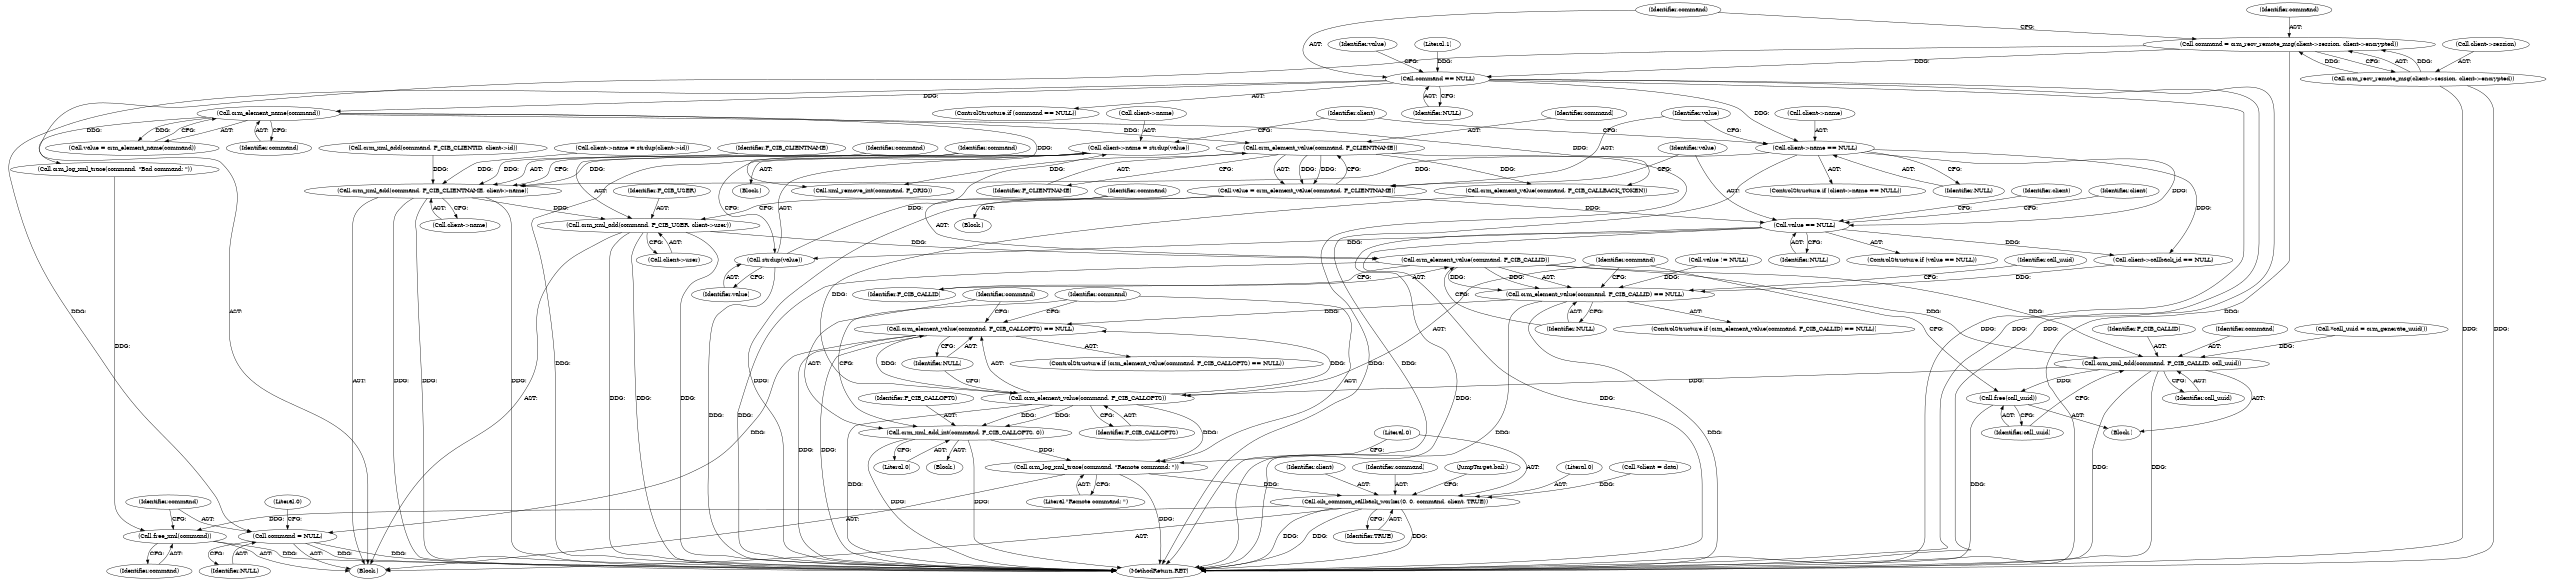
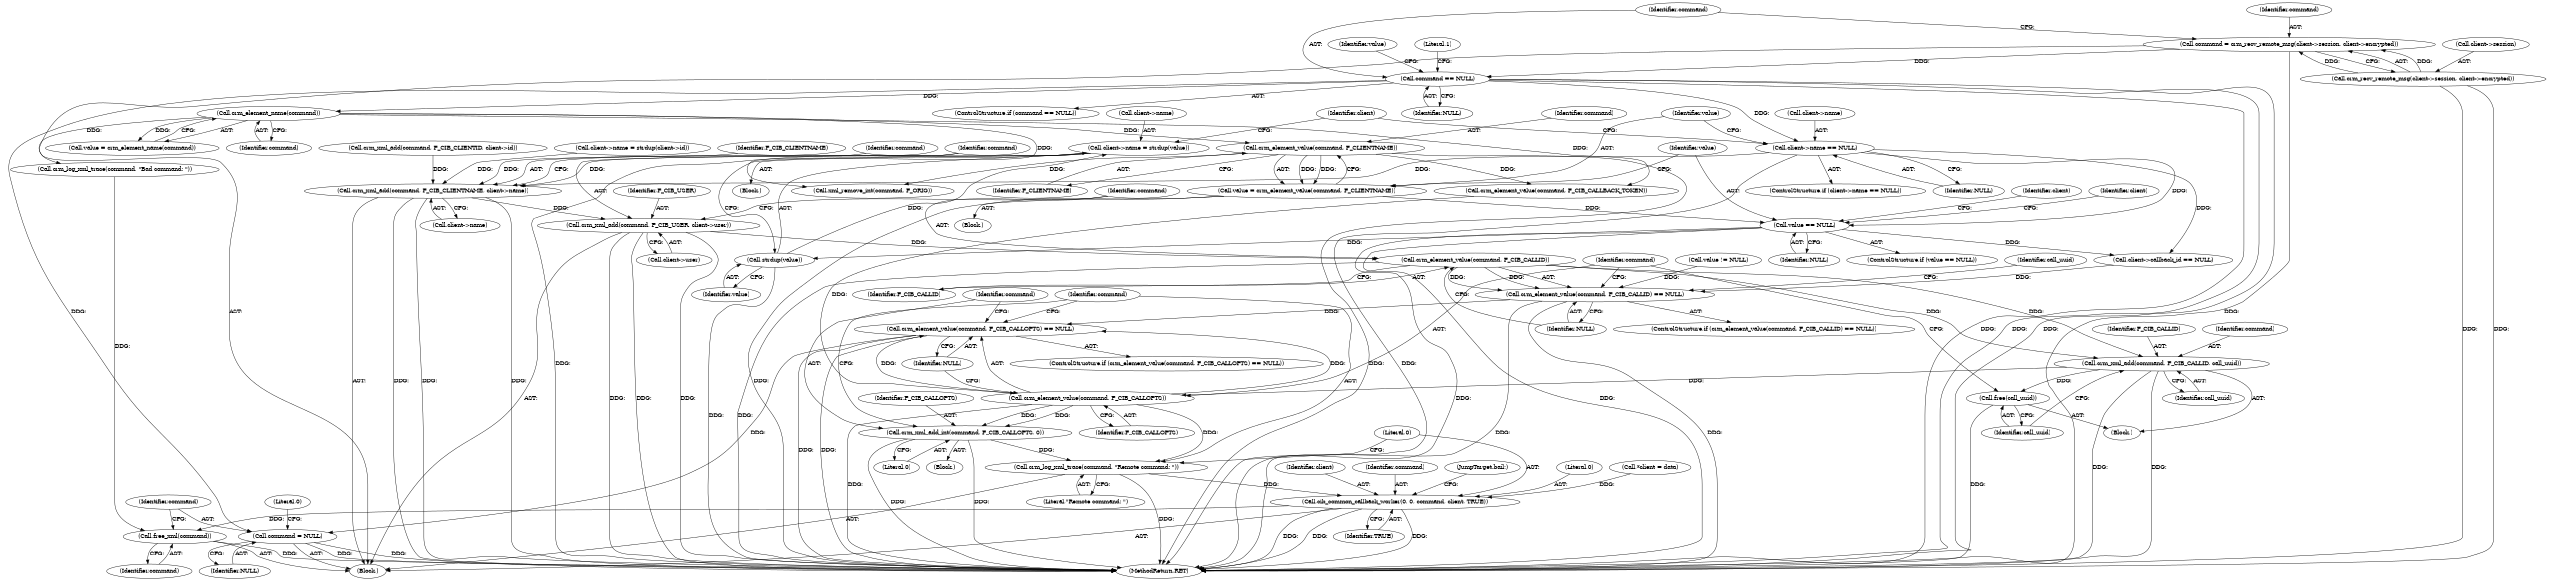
(1446, 62) -> (1446, 62)
(2371, 329) -> none
